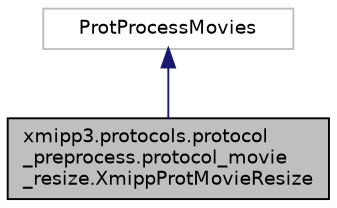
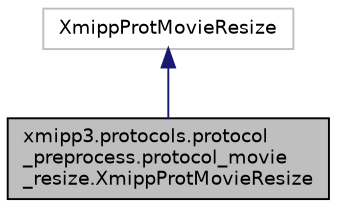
(168, 29) -> (168, 29)
